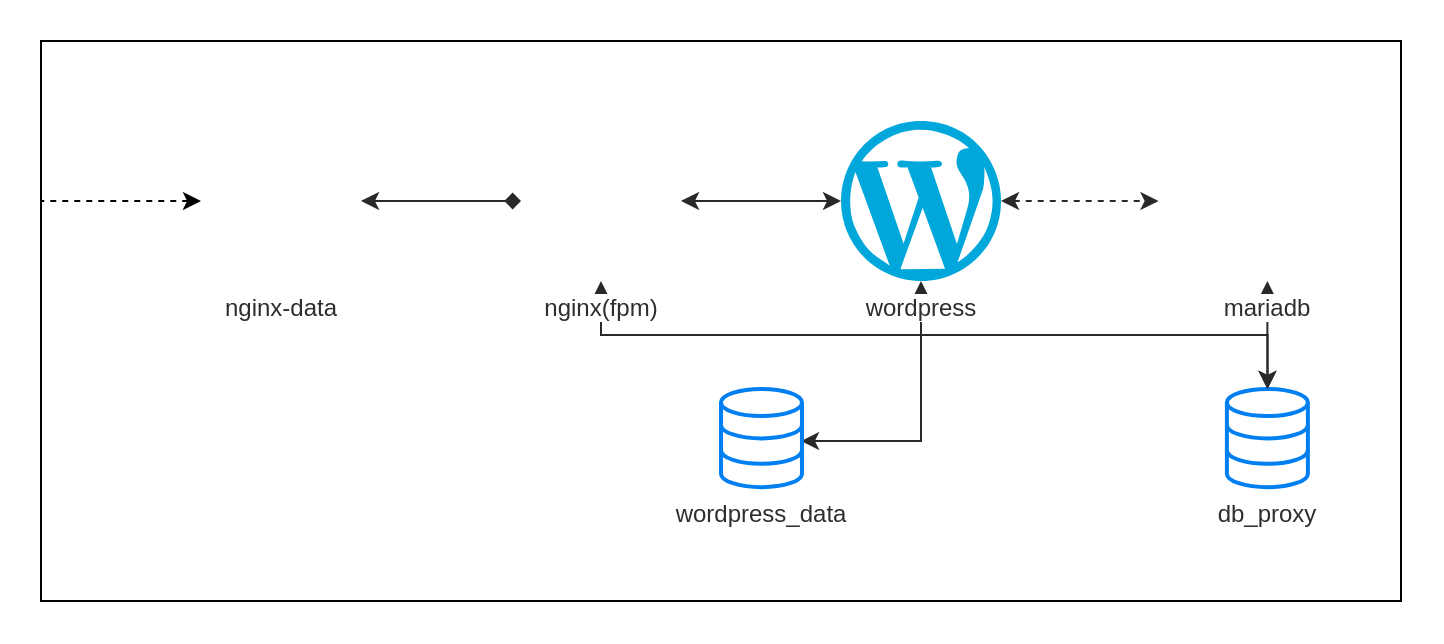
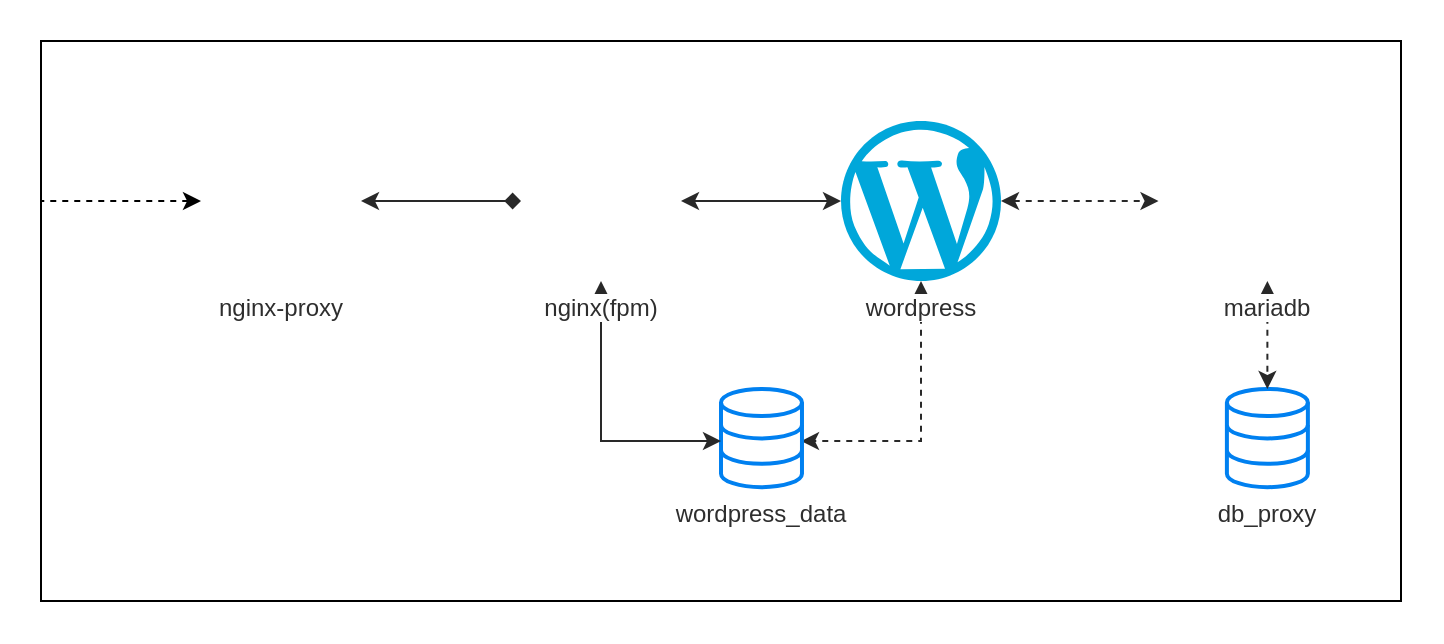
(282, 309) -> (282, 309)
(1267, 327) -> (1267, 327)
(930, 335) -> (601, 440)
(921, 435) -> (921, 435)
